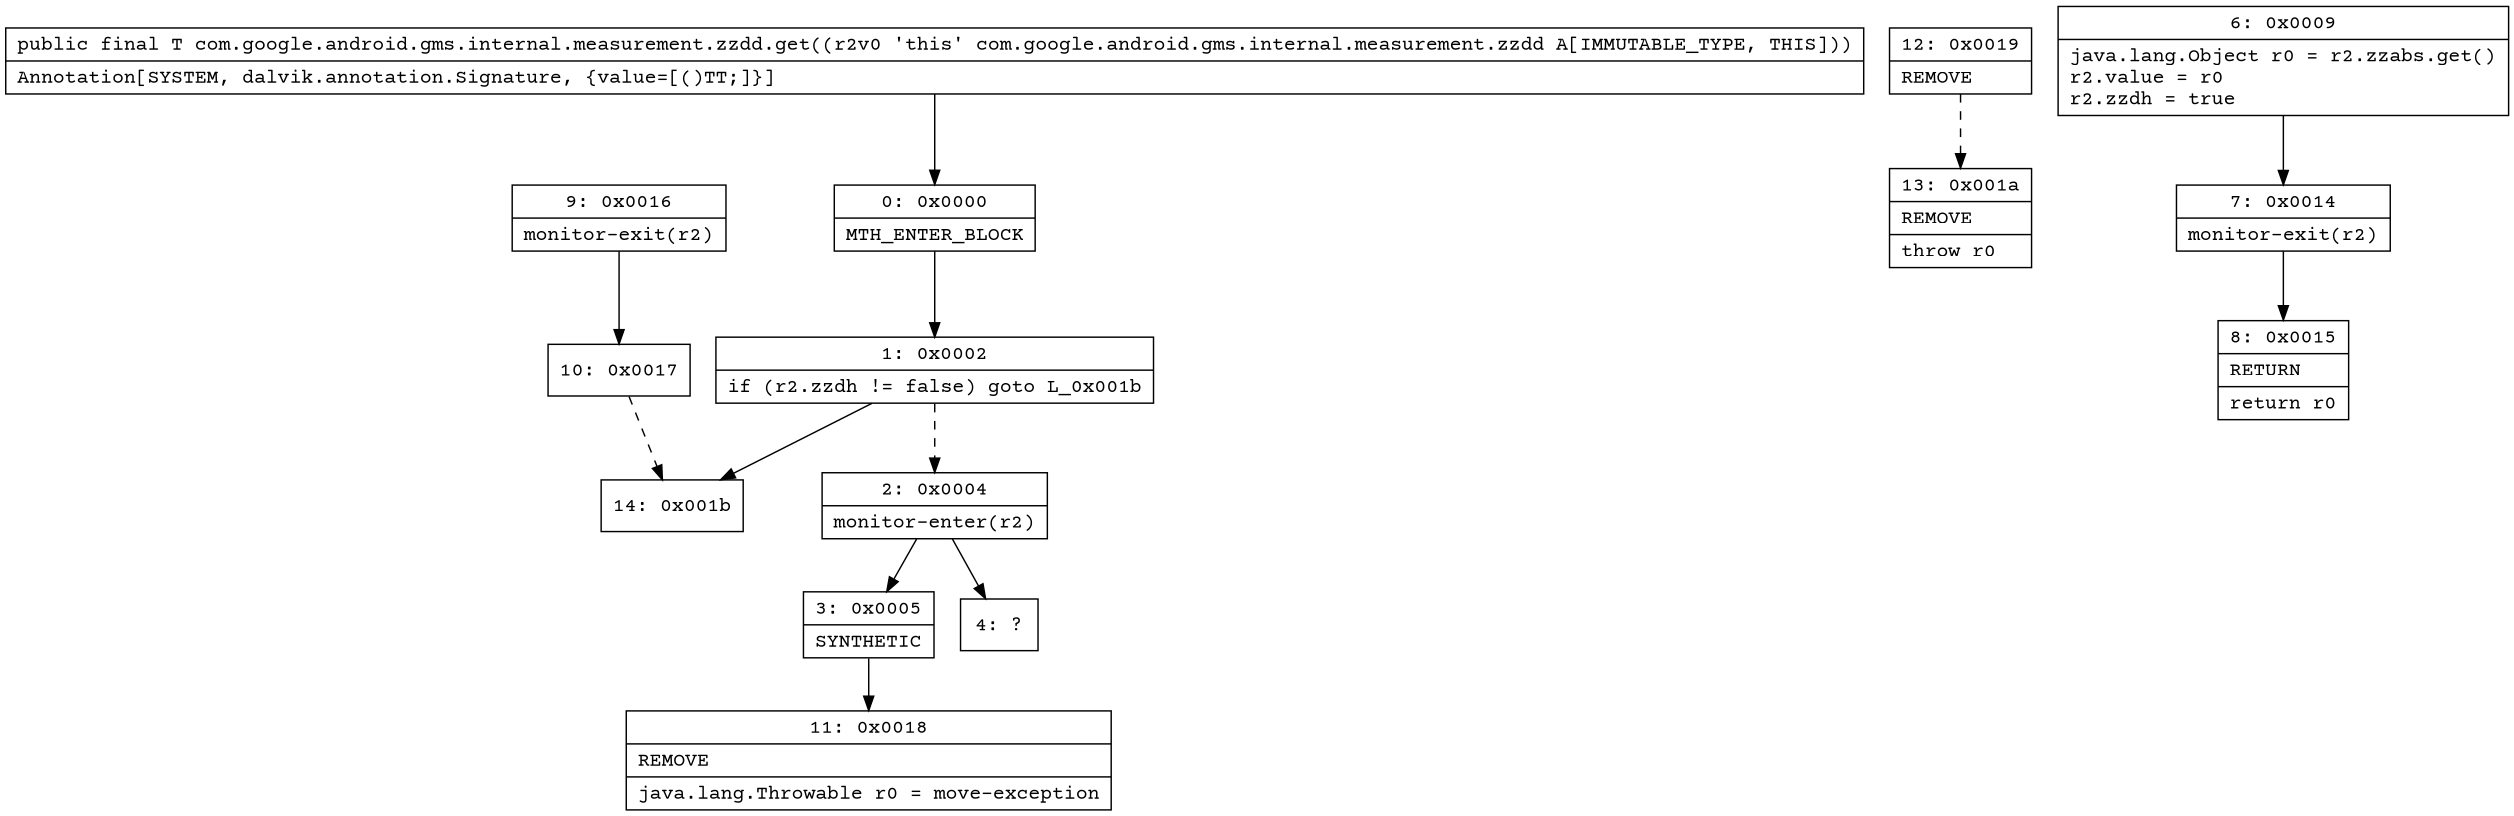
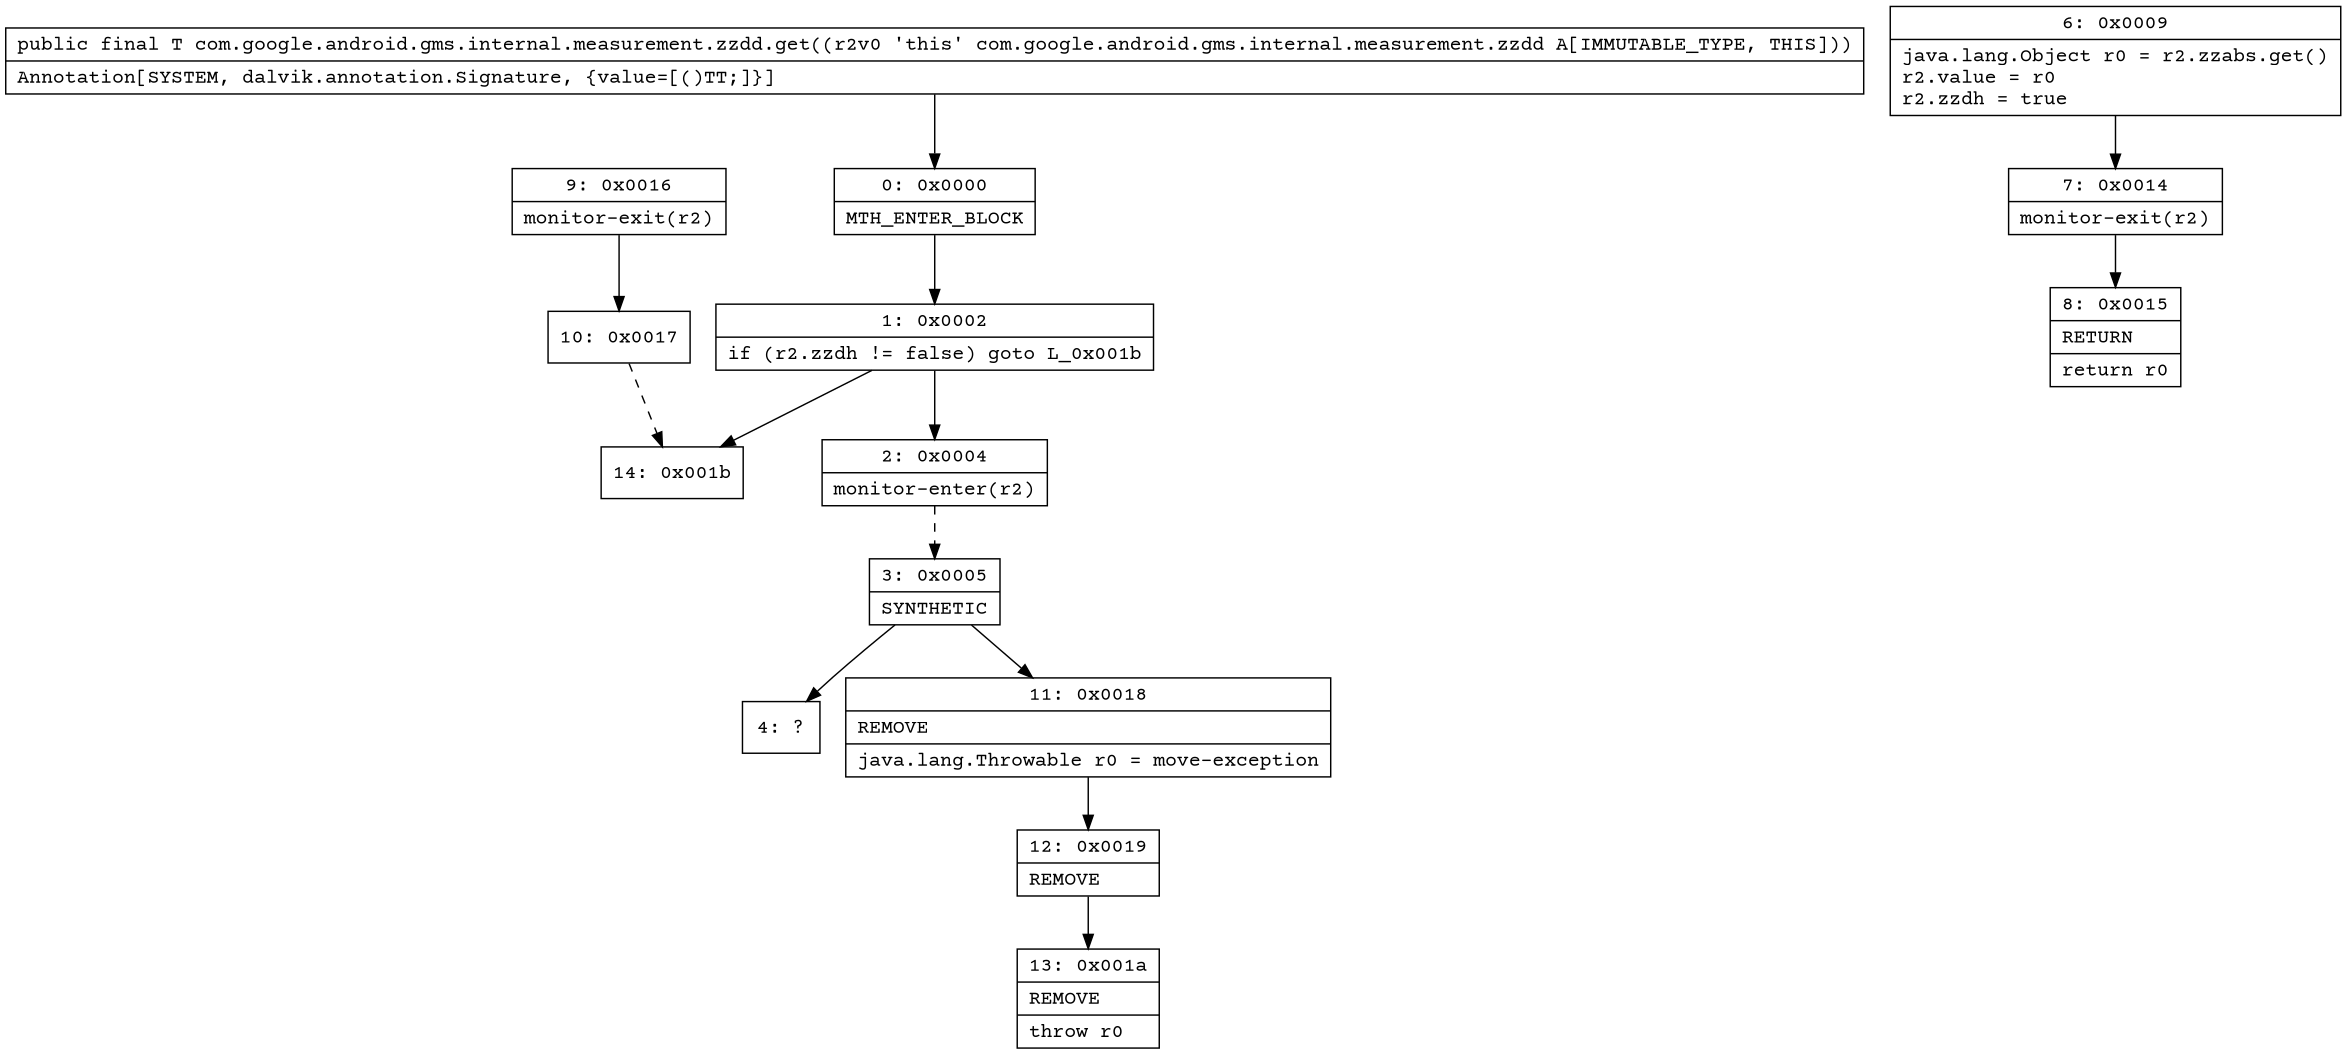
(1961, 124) -> (1088, 915)
(935, 431) -> (935, 398)
(905, 559) -> (935, 525)
(965, 562) -> (856, 657)
none -> (1088, 796)
